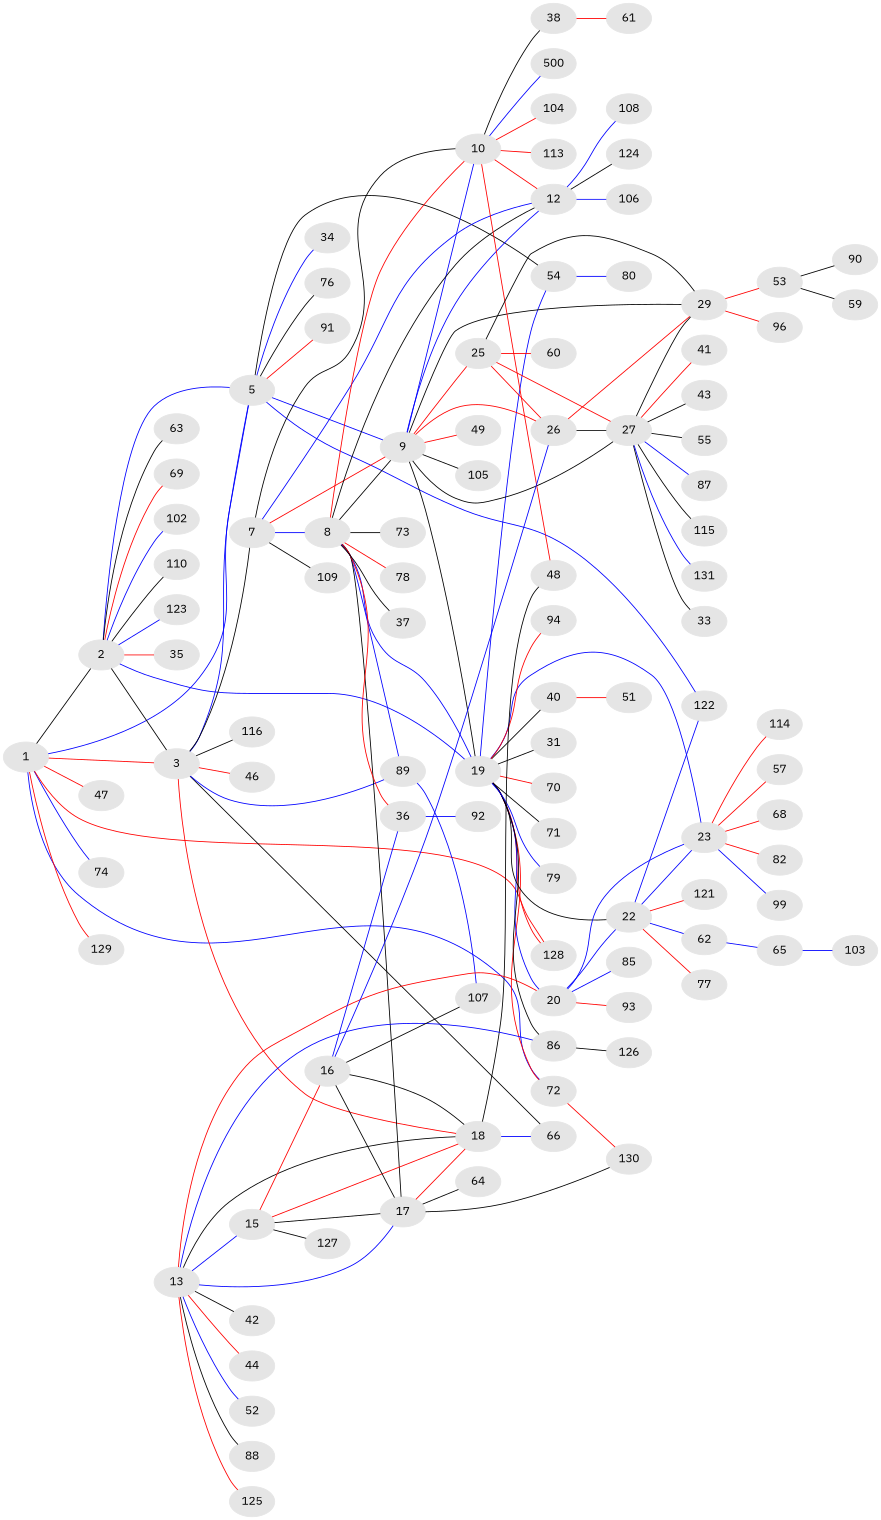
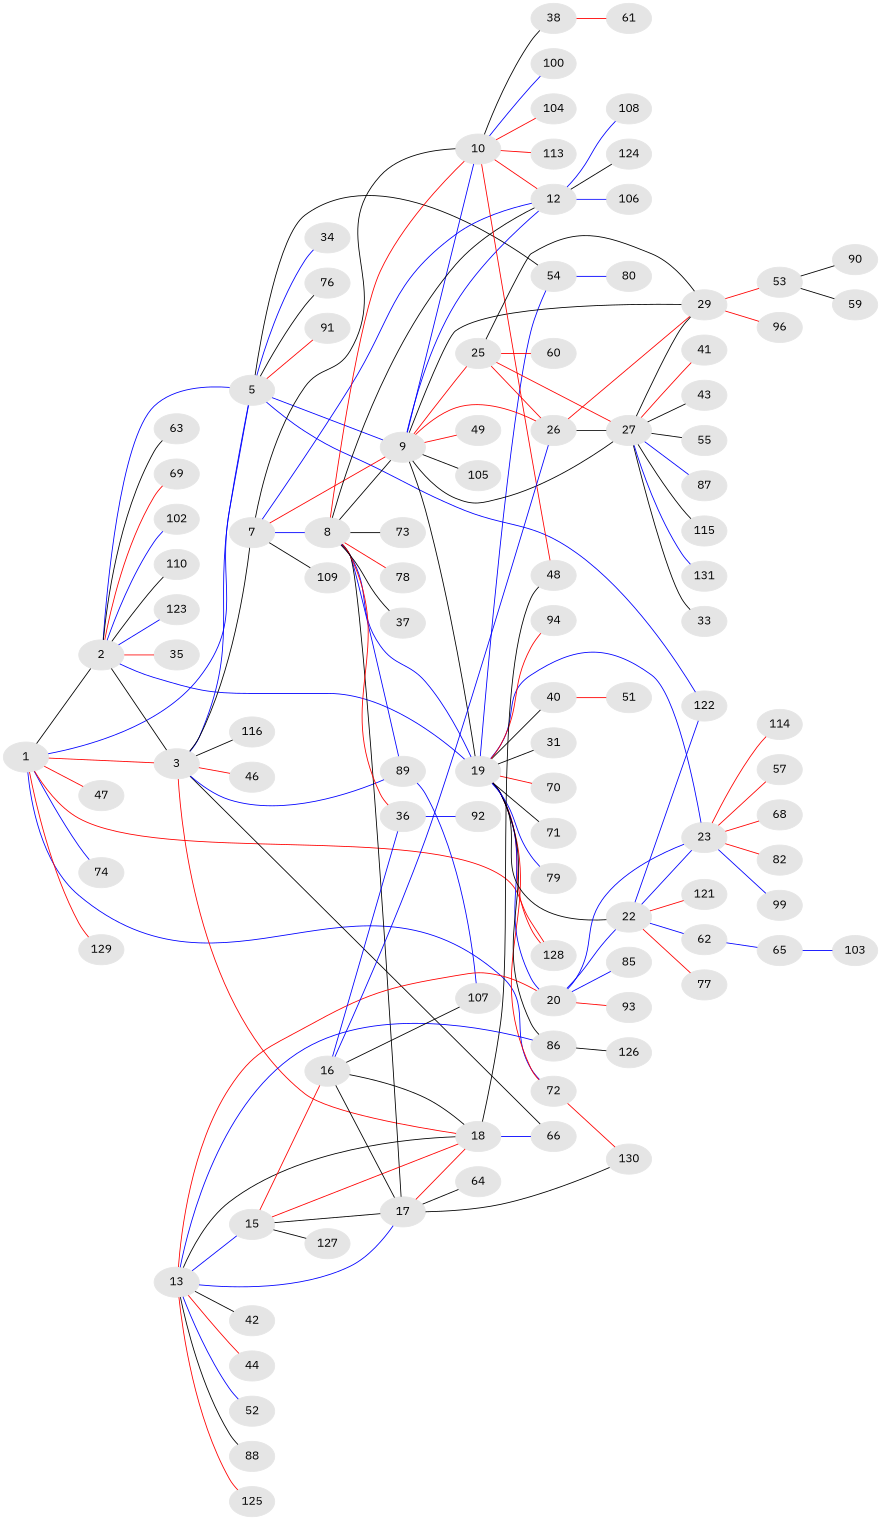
(554, 64) -> (554, 64)
